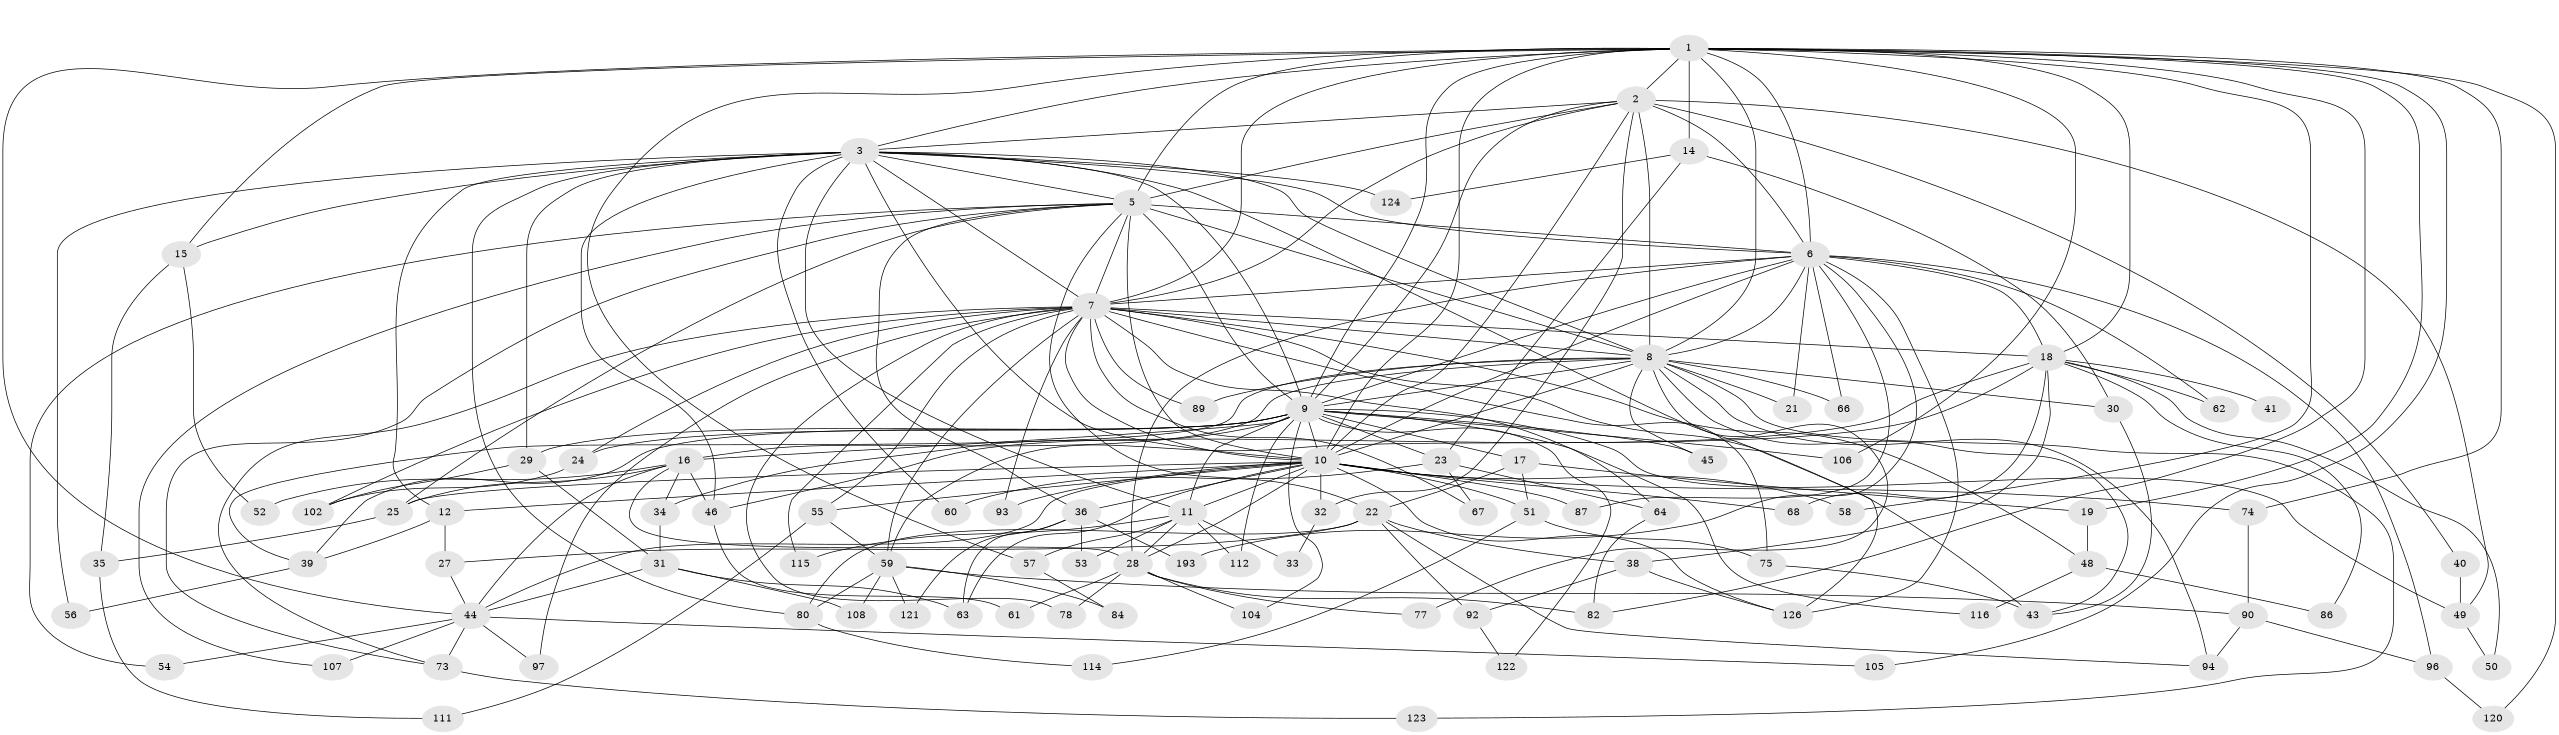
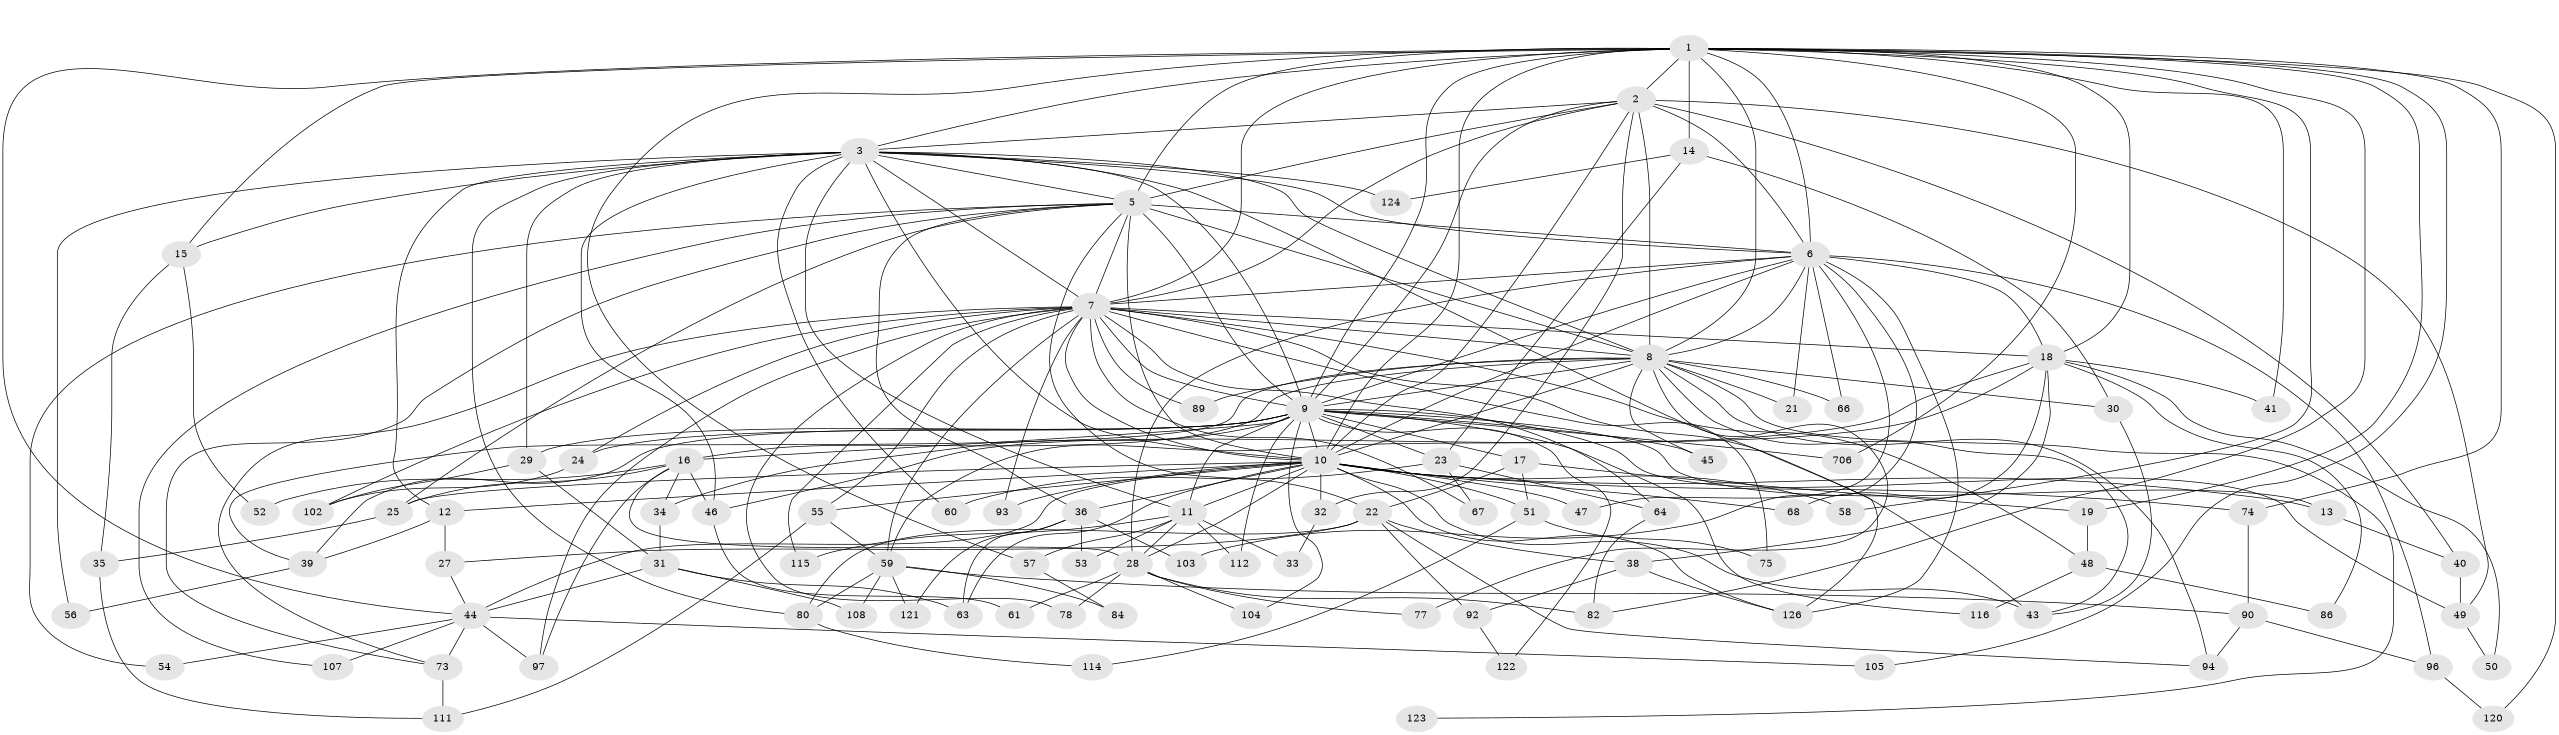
none -> (2134, 90)
none -> (1182, 383)
(2220, 409) -> none
(1843, 461) -> (1843, 461)
(1582, 512) -> (1582, 512)
none -> (2327, 512)
(560, 517) -> (594, 545)
(1186, 564) -> (1186, 564)
(1903, 580) -> (1706, 560)
(928, 709) -> (443, 693)
